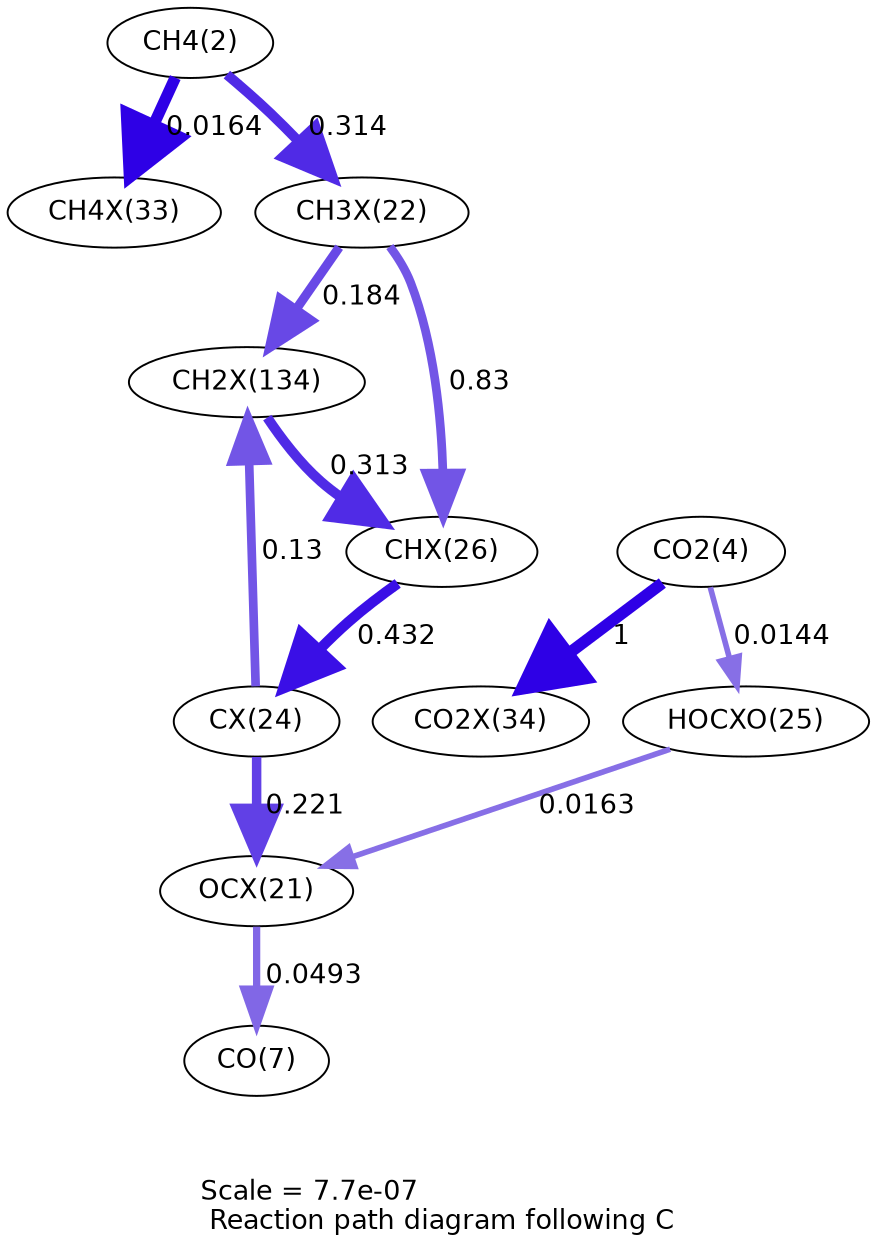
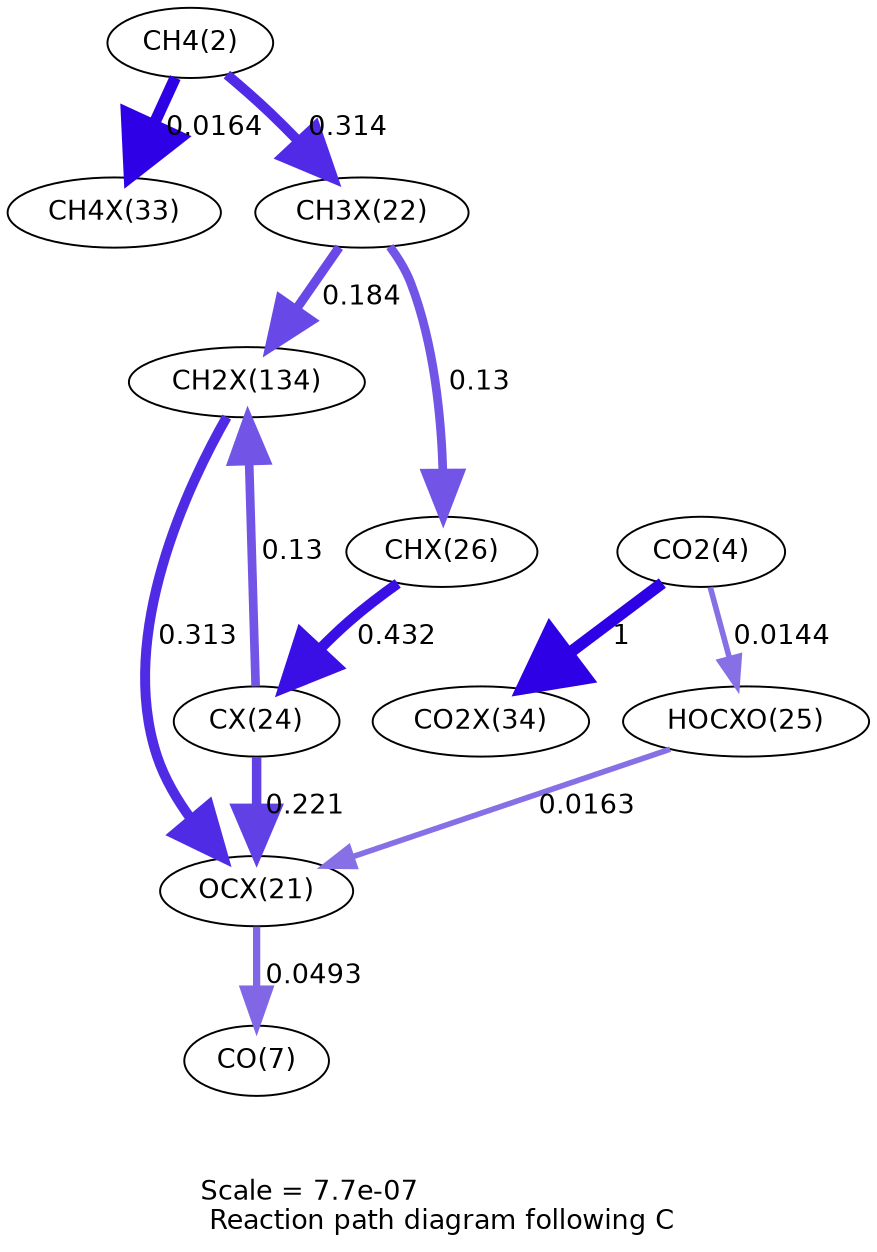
(476, 382) -> (476, 382)
(301, 461) -> (151, 616)
